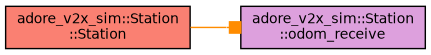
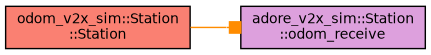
(98, 27) -> (98, 27)
